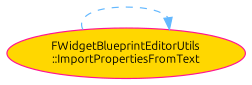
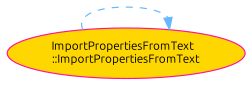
(126, 53) -> (126, 53)
